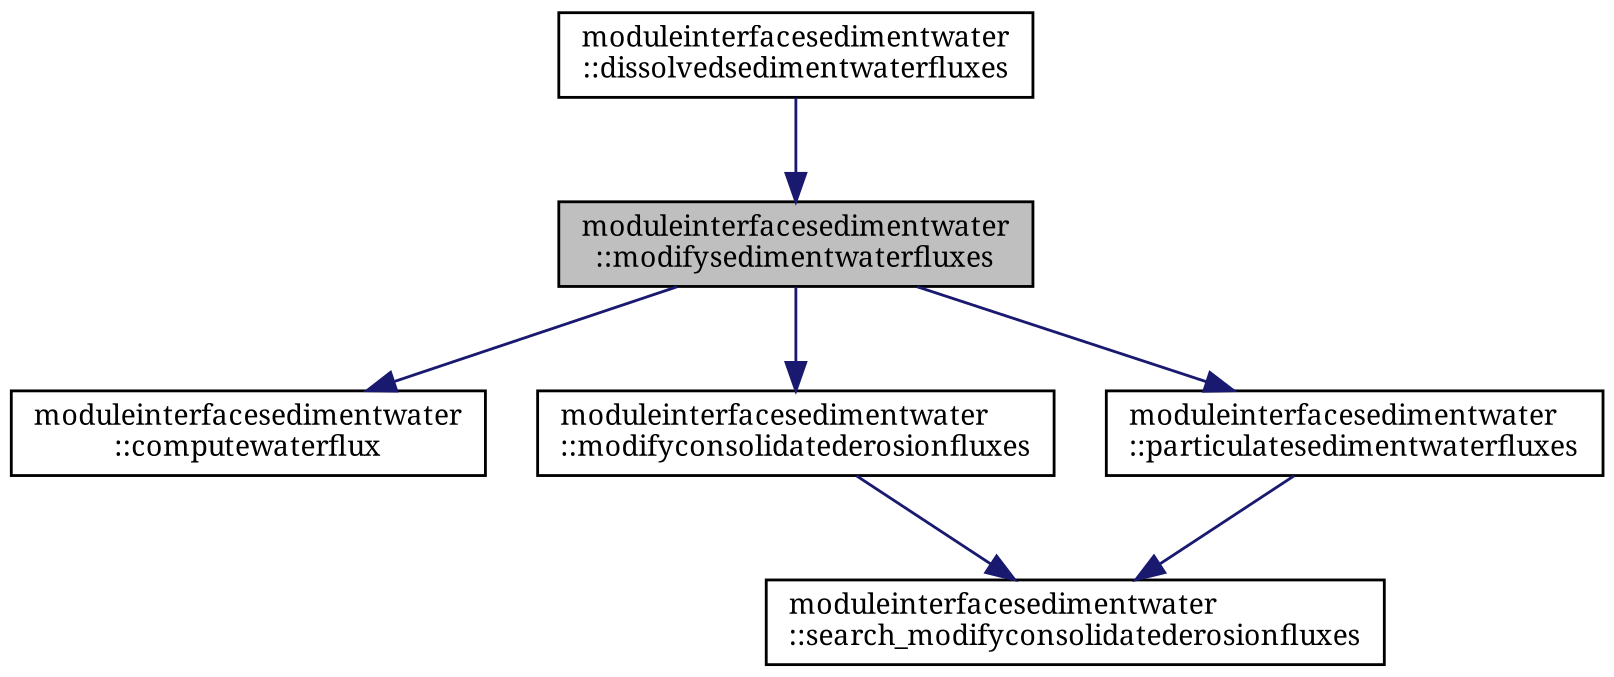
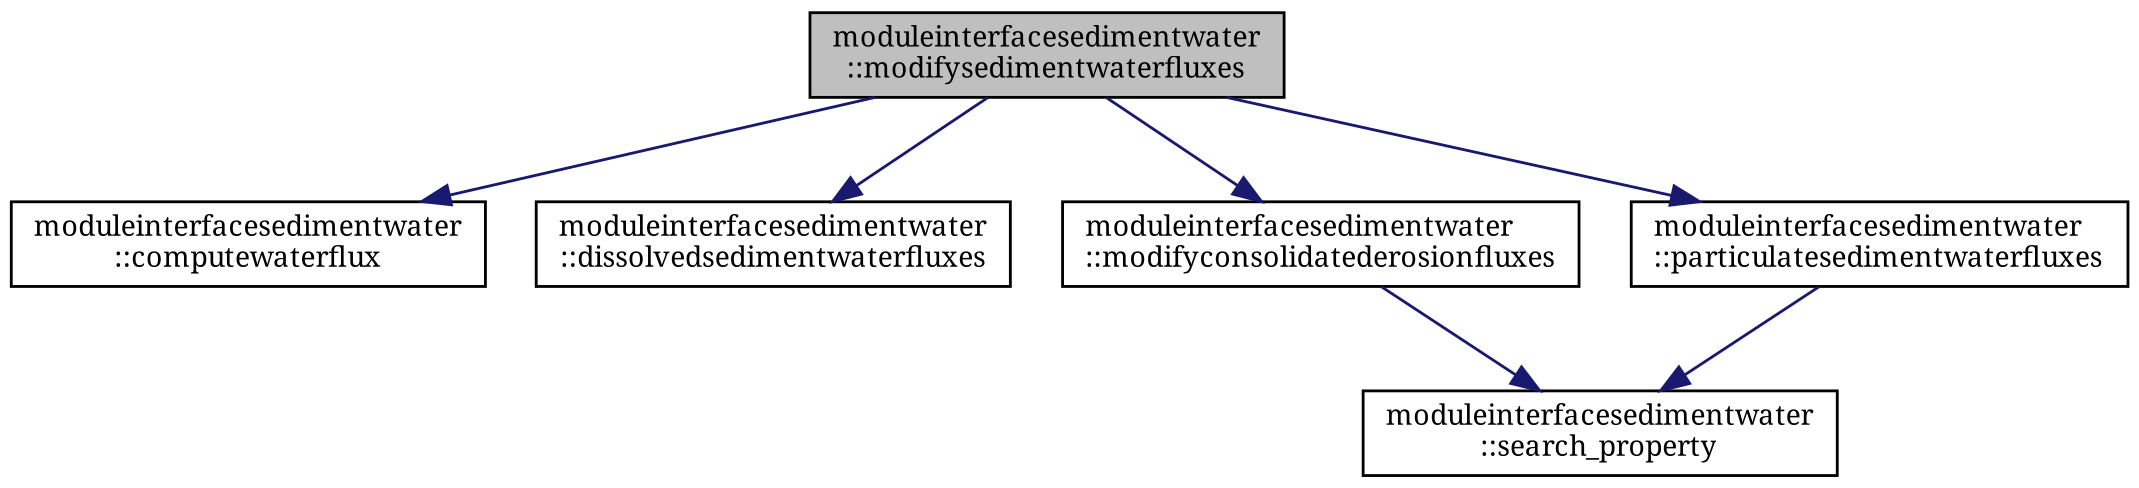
(796, 135) -> (922, 142)
(1075, 622) -> (1600, 433)
